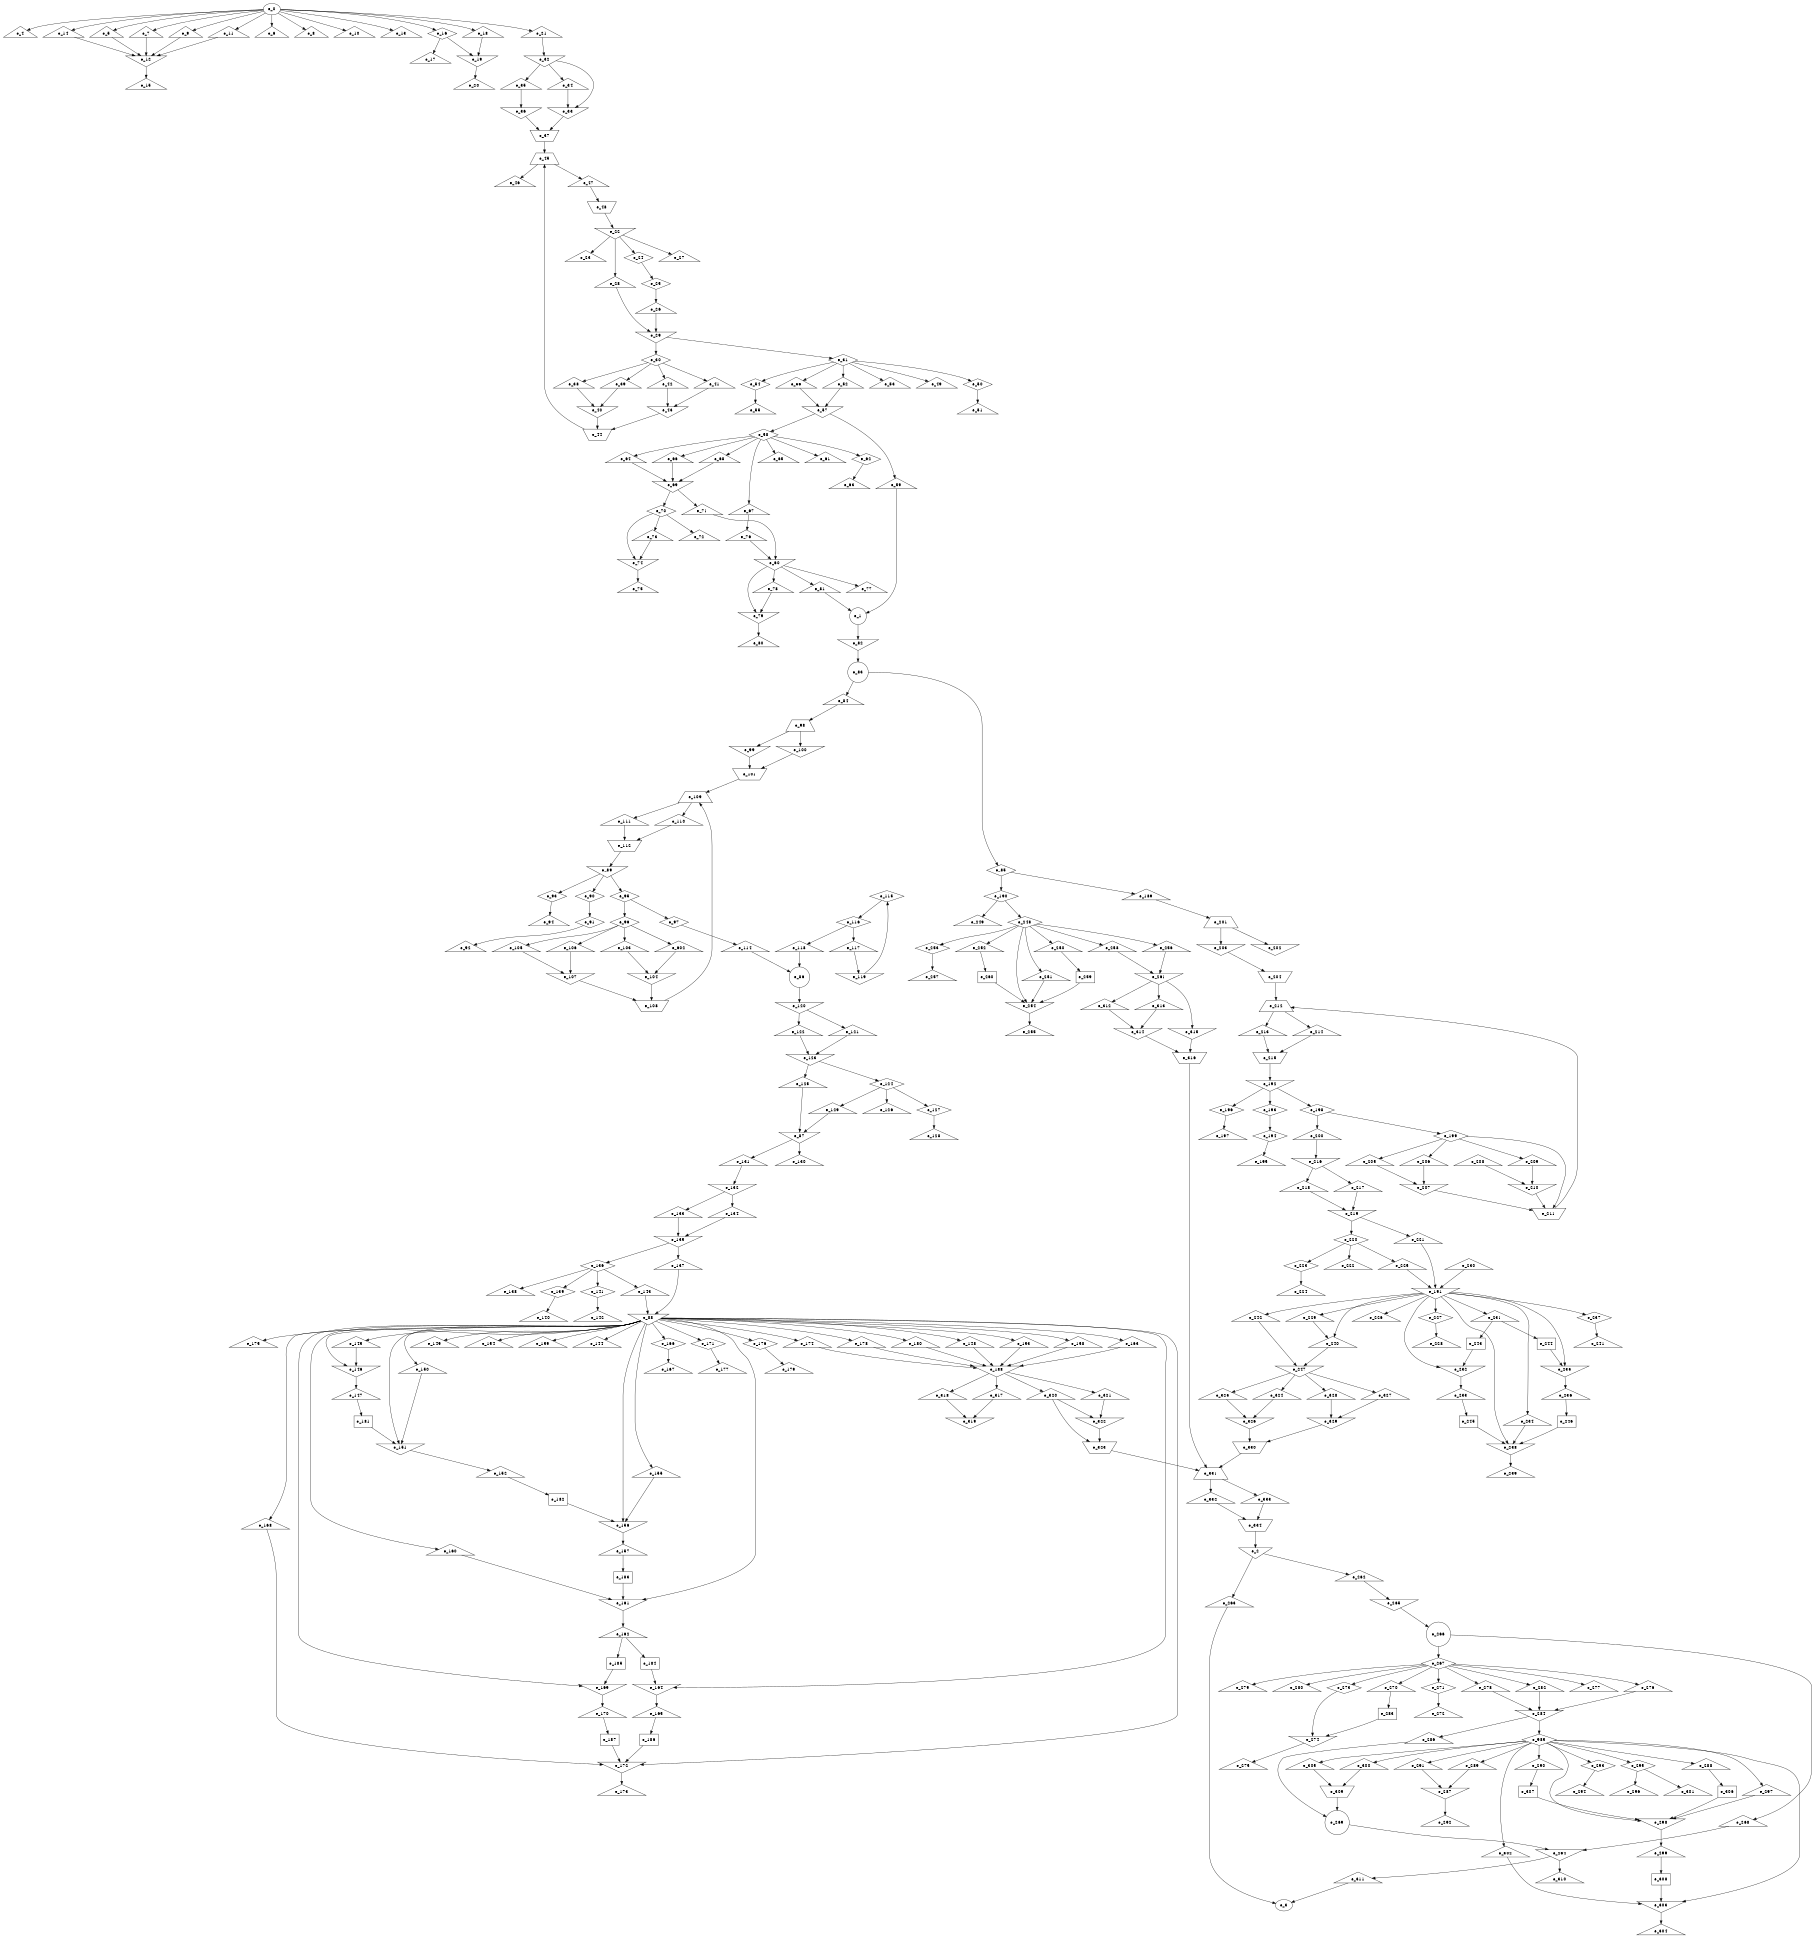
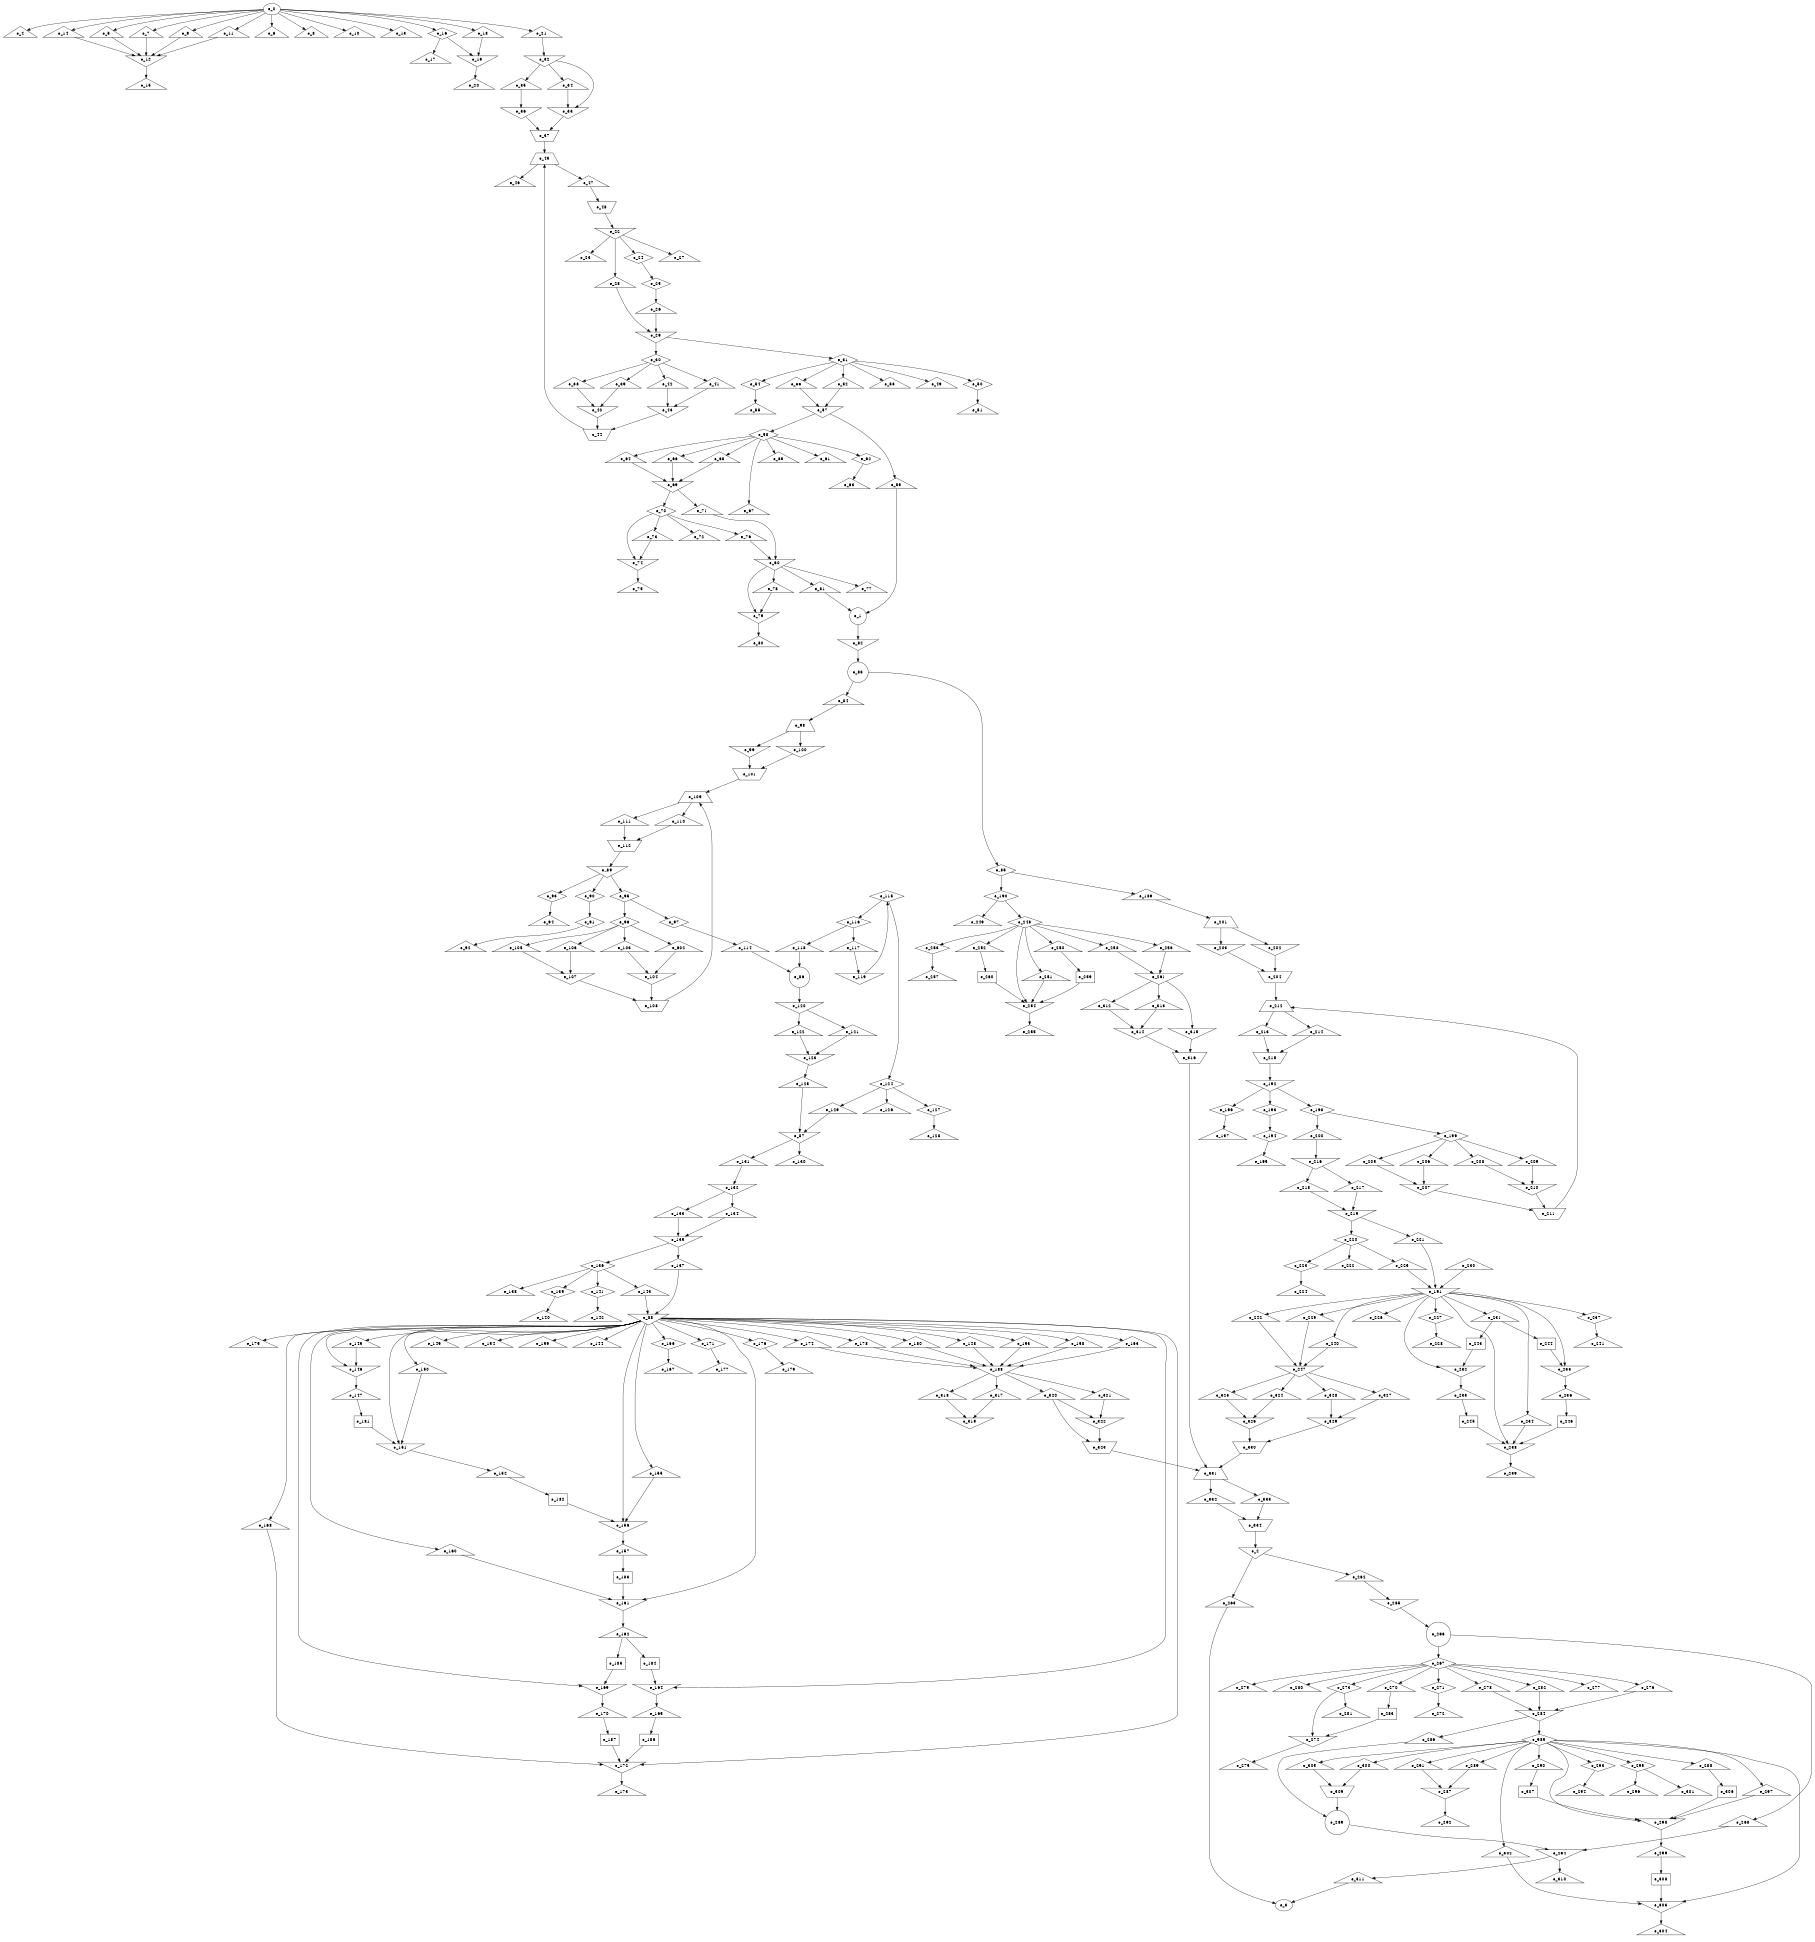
(748, 522) -> (701, 525)
none -> (1275, 962)
(847, 1071) -> (899, 989)
(1541, 1145) -> (1463, 1148)
(1319, 1329) -> (1304, 1342)
none -> (1346, 1714)
